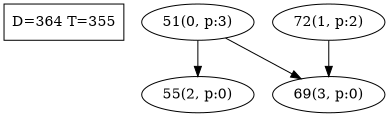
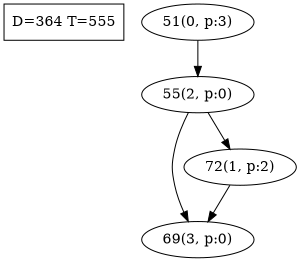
(64, 22) -> (64, 22)
(259, 56) -> (173, 162)
none -> (216, 127)
